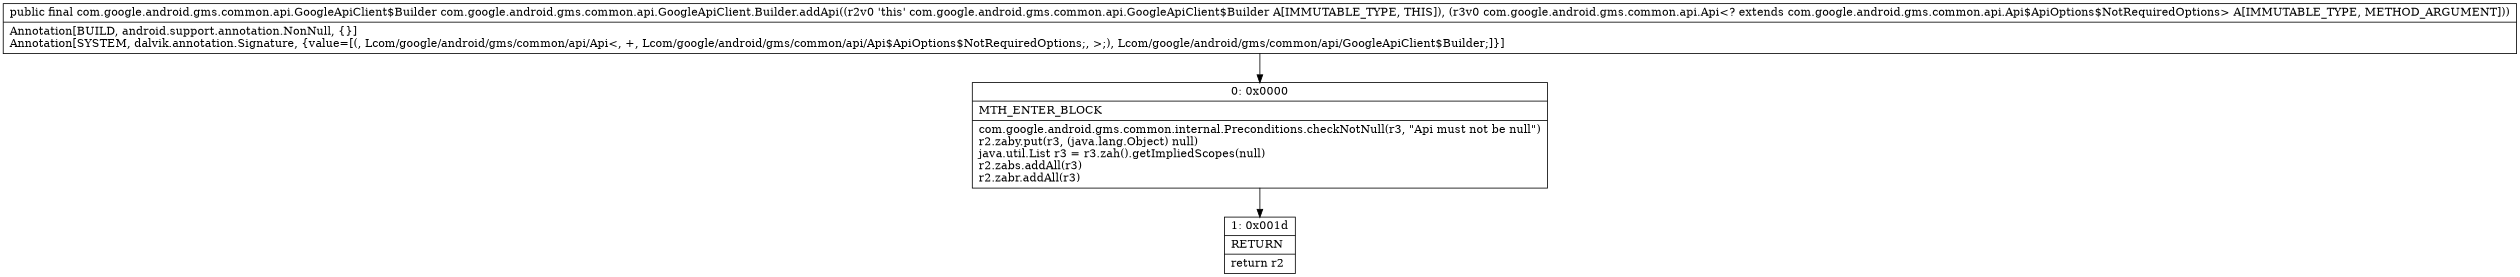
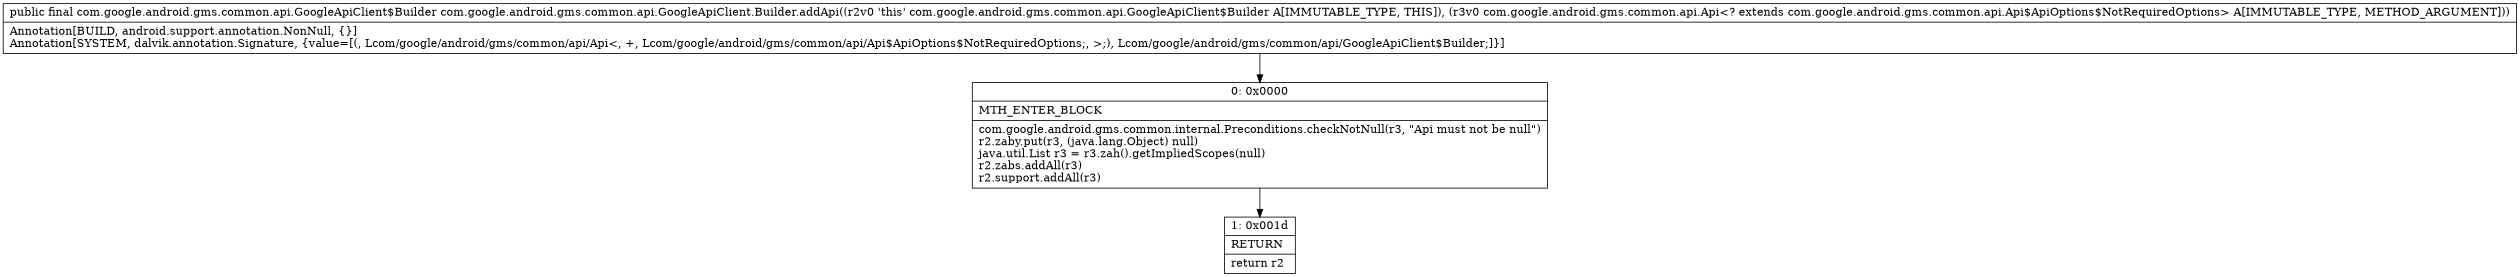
(1030, 178) -> (1040, 178)
